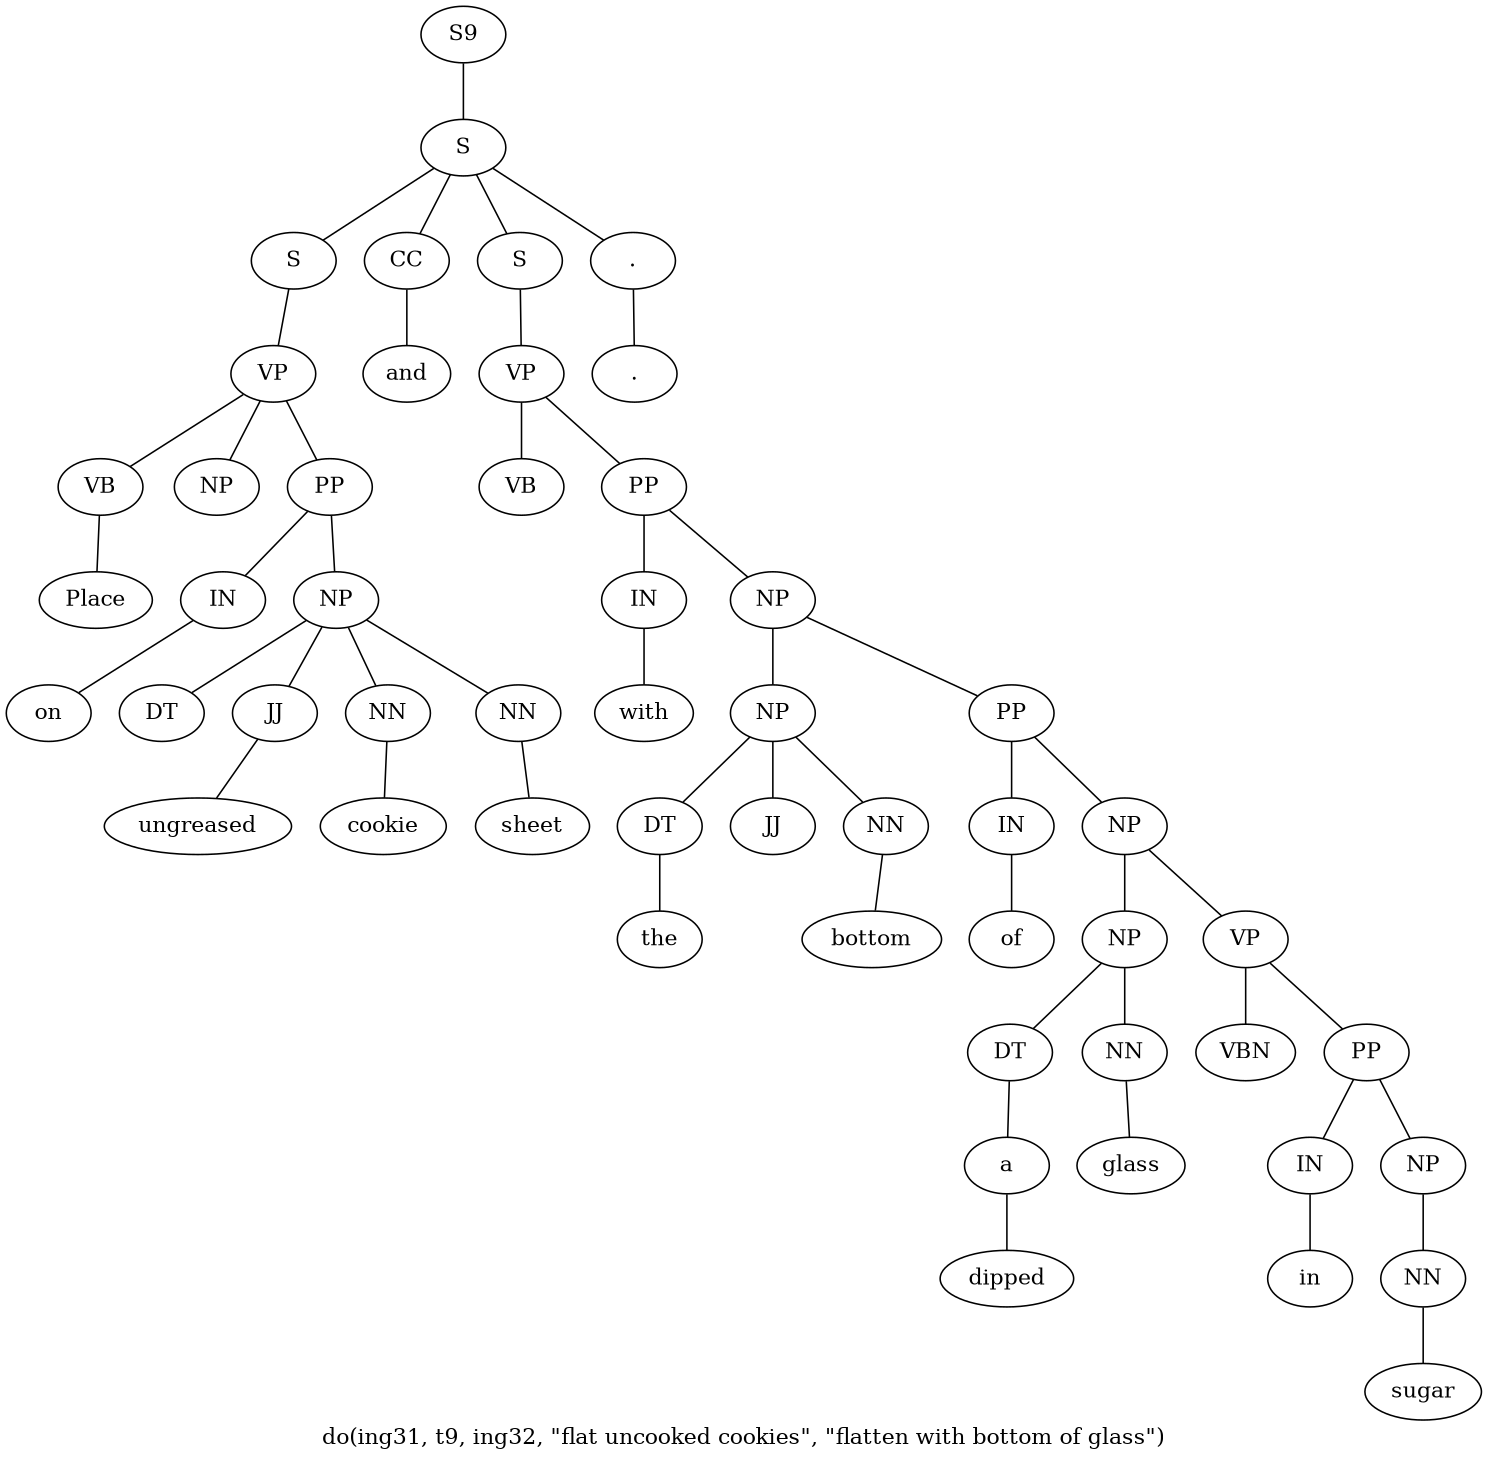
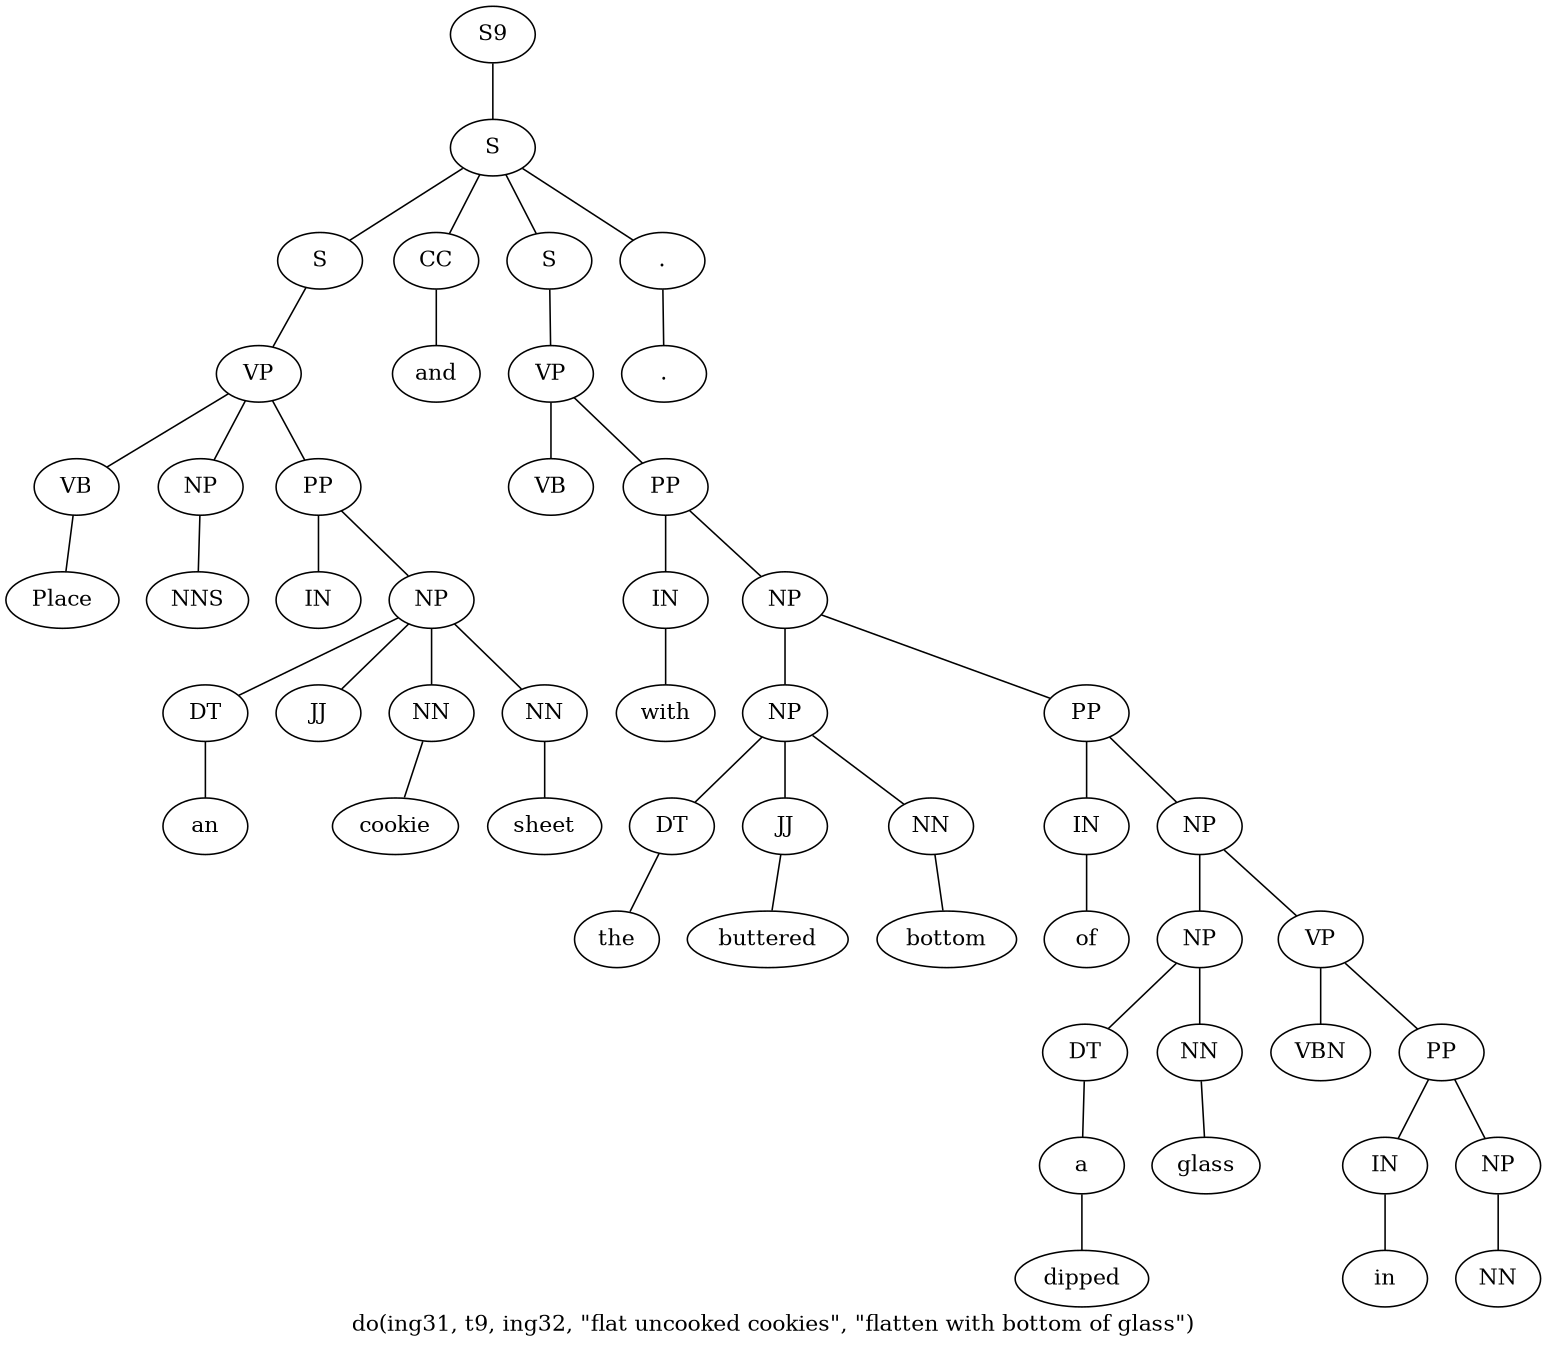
none -> (198, 600)
(49, 713) -> none
(198, 826) -> none
none -> (205, 826)
none -> (768, 939)
(1423, 1392) -> none
